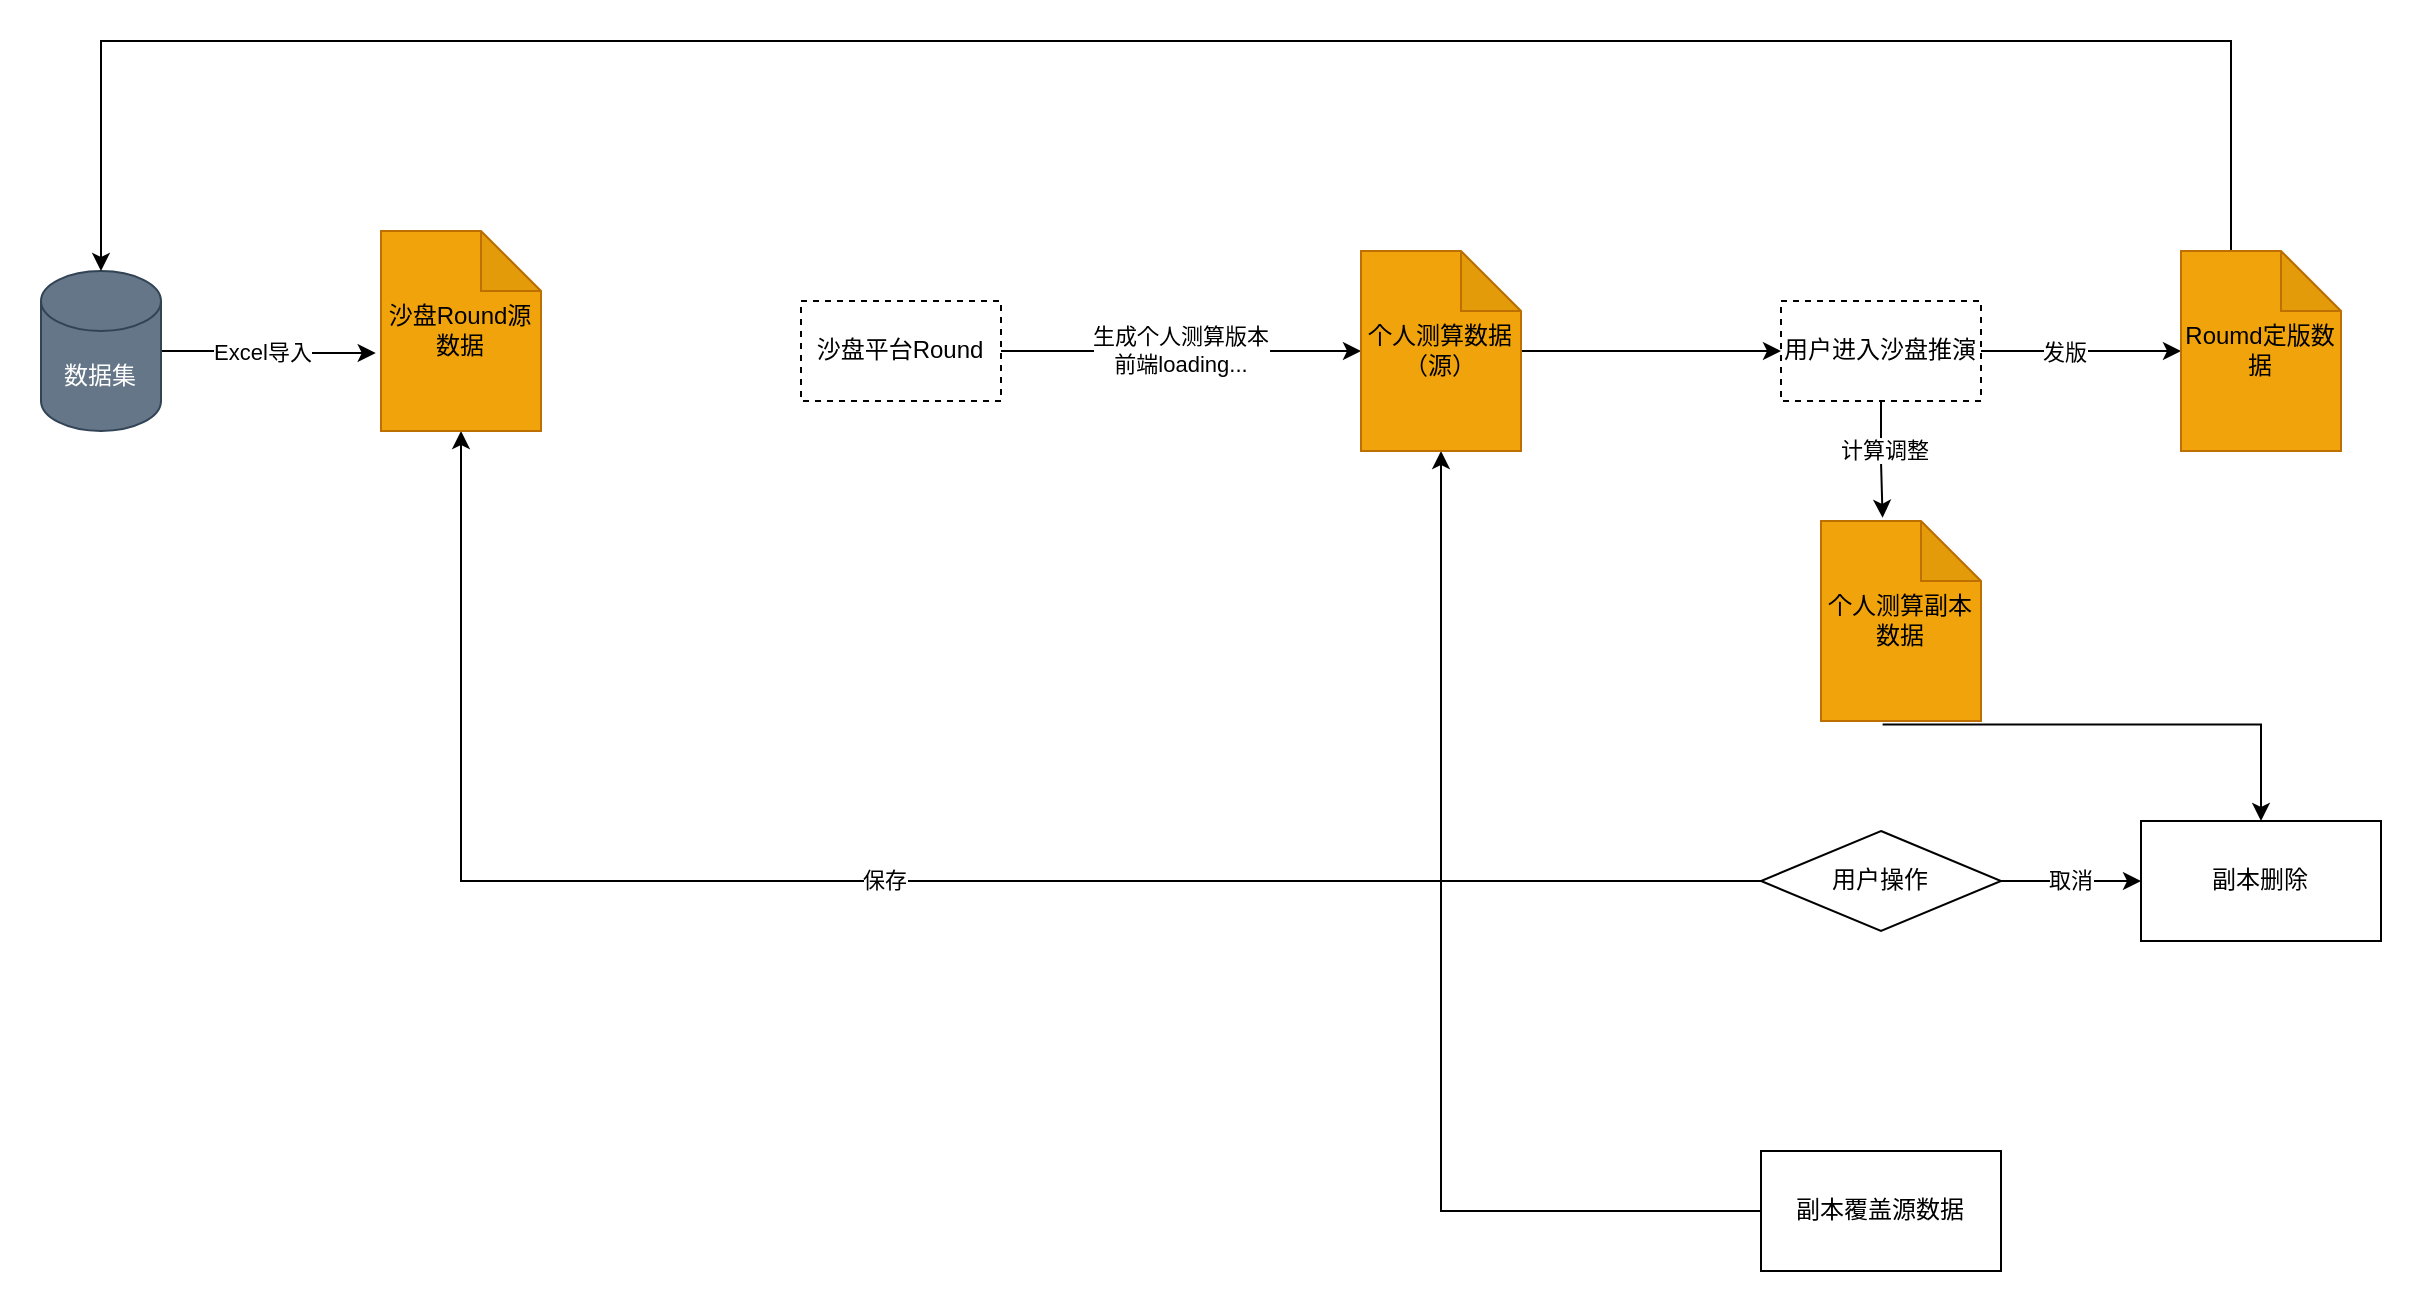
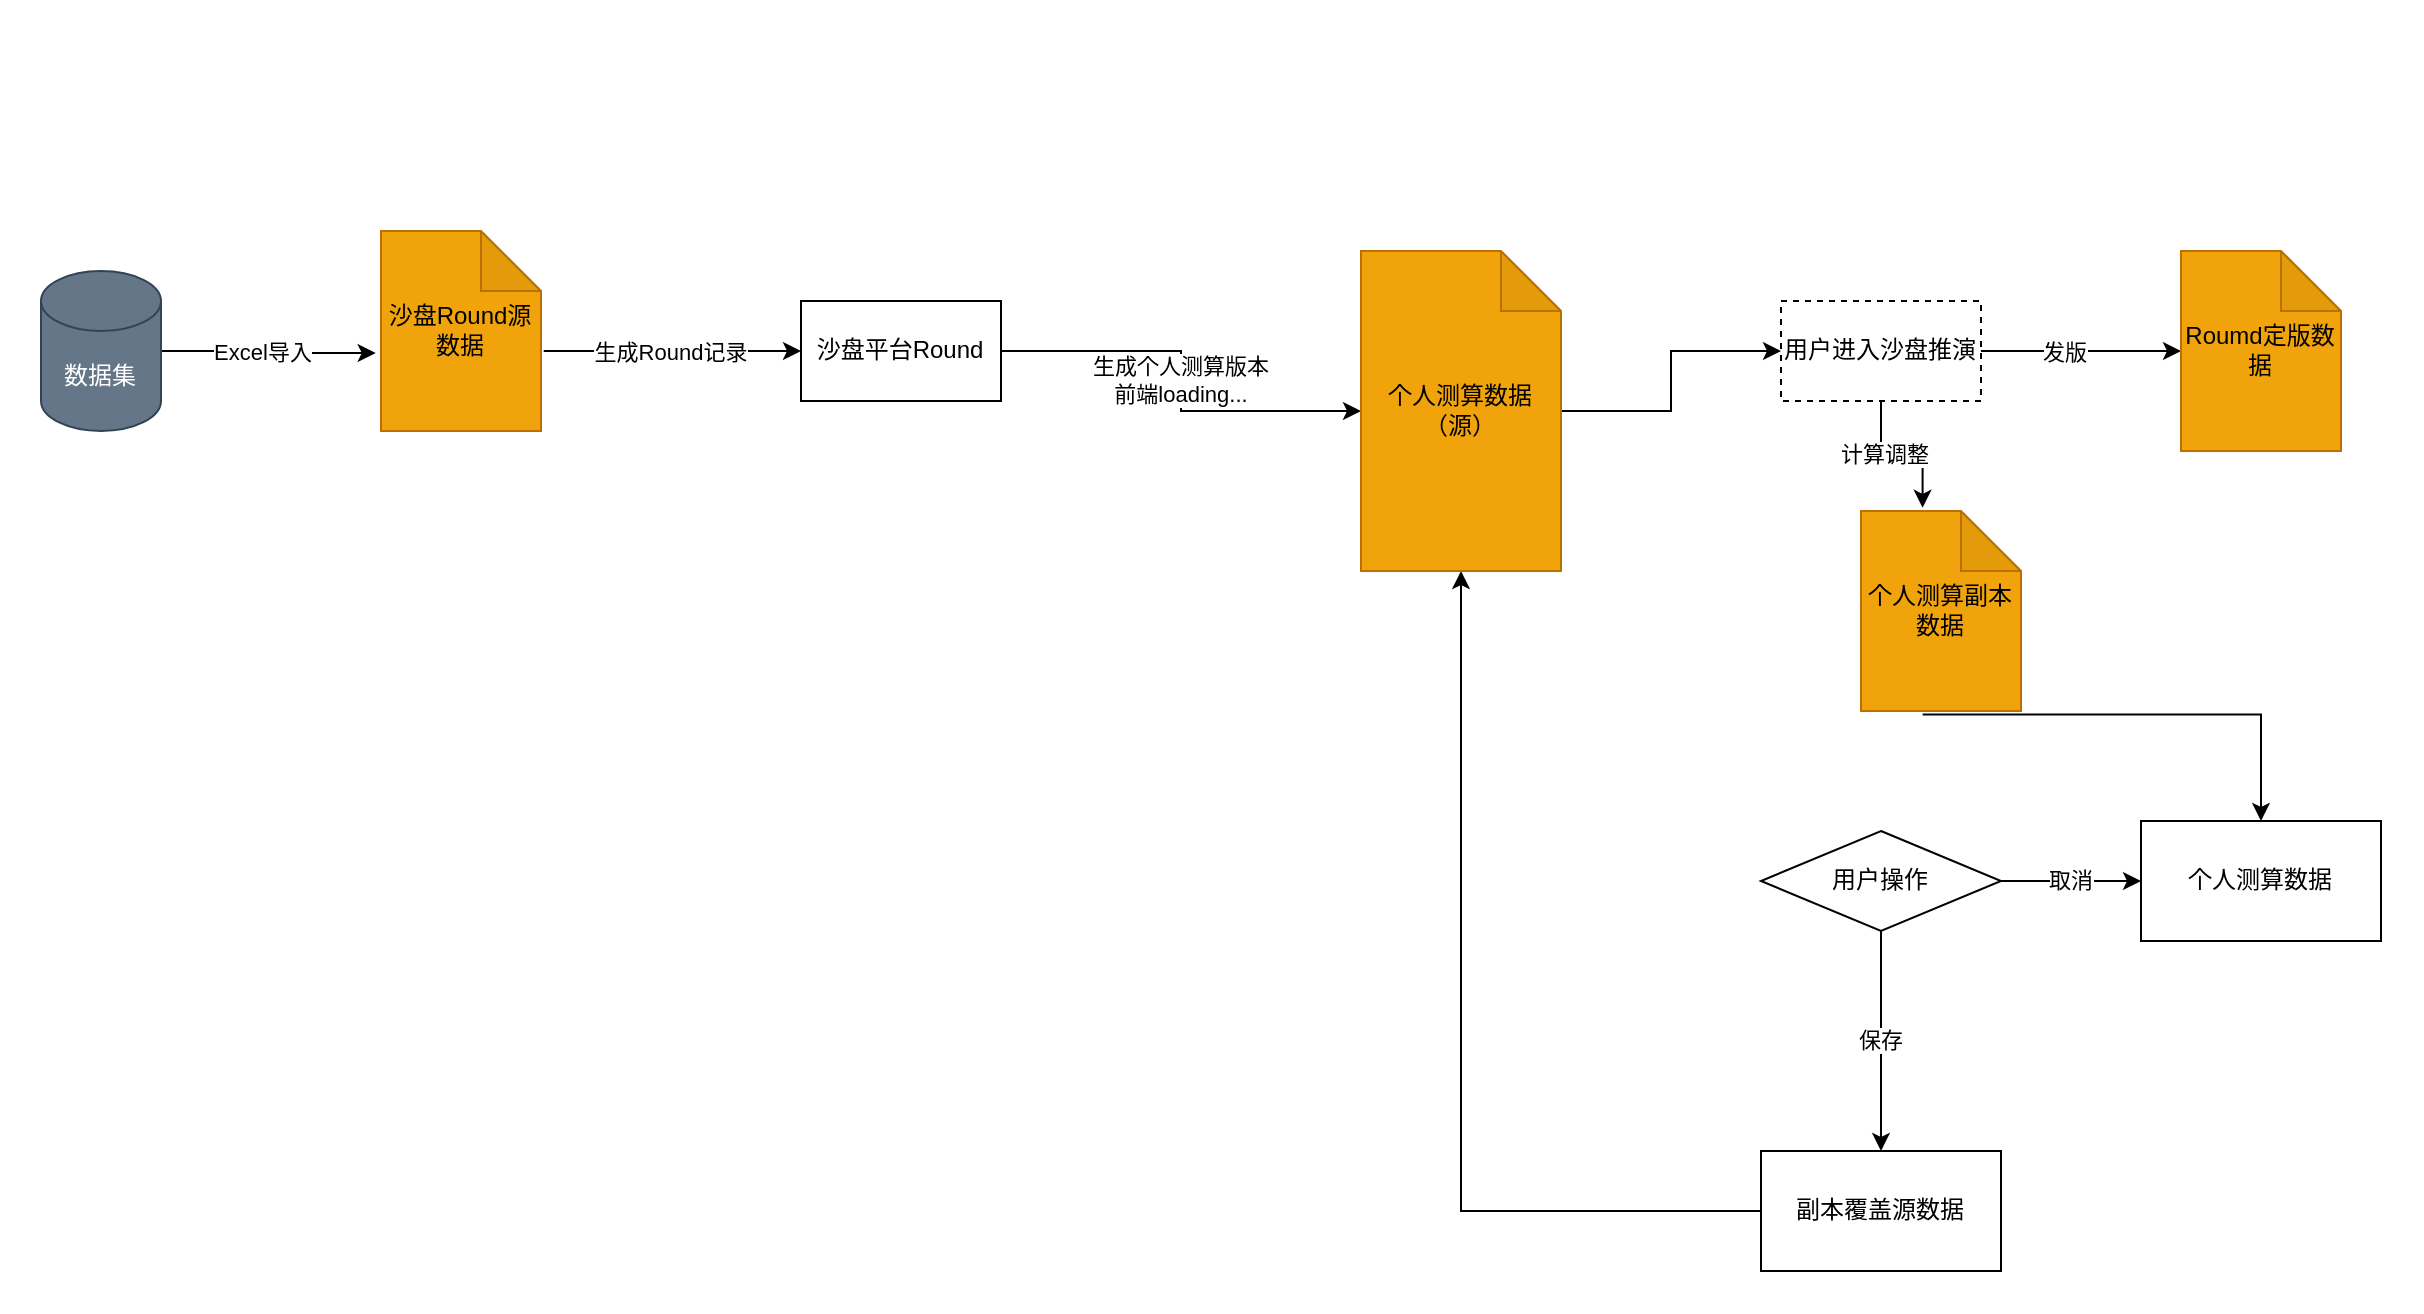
(1163, 41) -> none
none -> (666, 351)
(901, 351) -> (901, 351)
(1441, 351) -> (1461, 411)
(1901, 621) -> (1941, 611)
(893, 881) -> (1881, 1034)
(2261, 881) -> (2261, 881)
